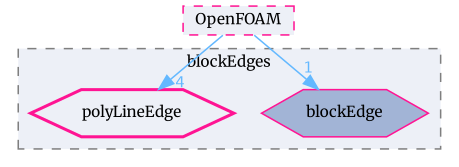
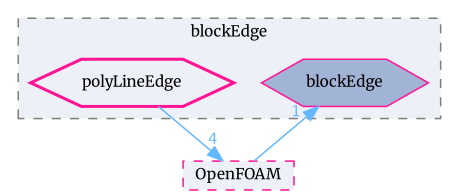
(195, 58) -> (185, 129)
(229, 63) -> (229, 33)
